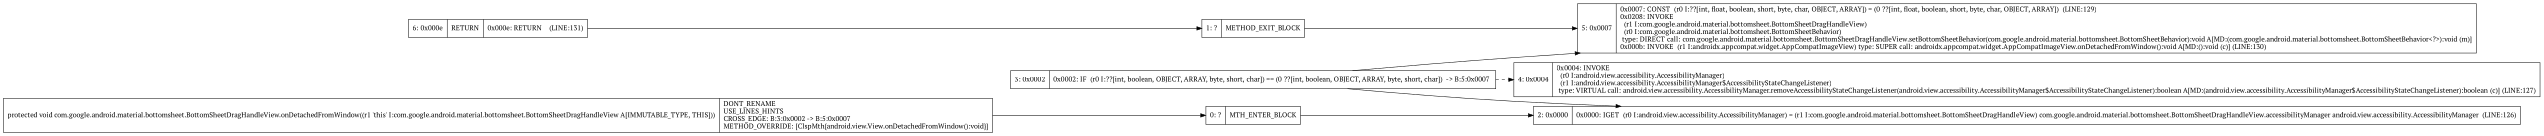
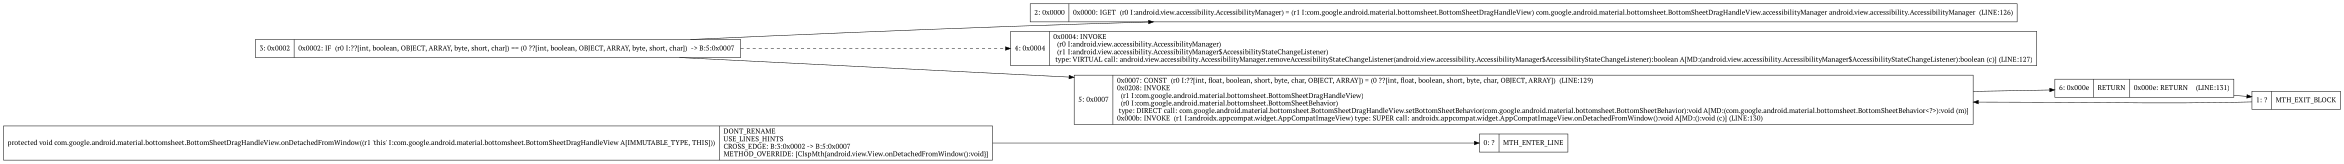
(1263, 28) -> (2306, 100)
none -> (2011, 91)
(1263, 115) -> (1533, 143)
(1414, 115) -> none
